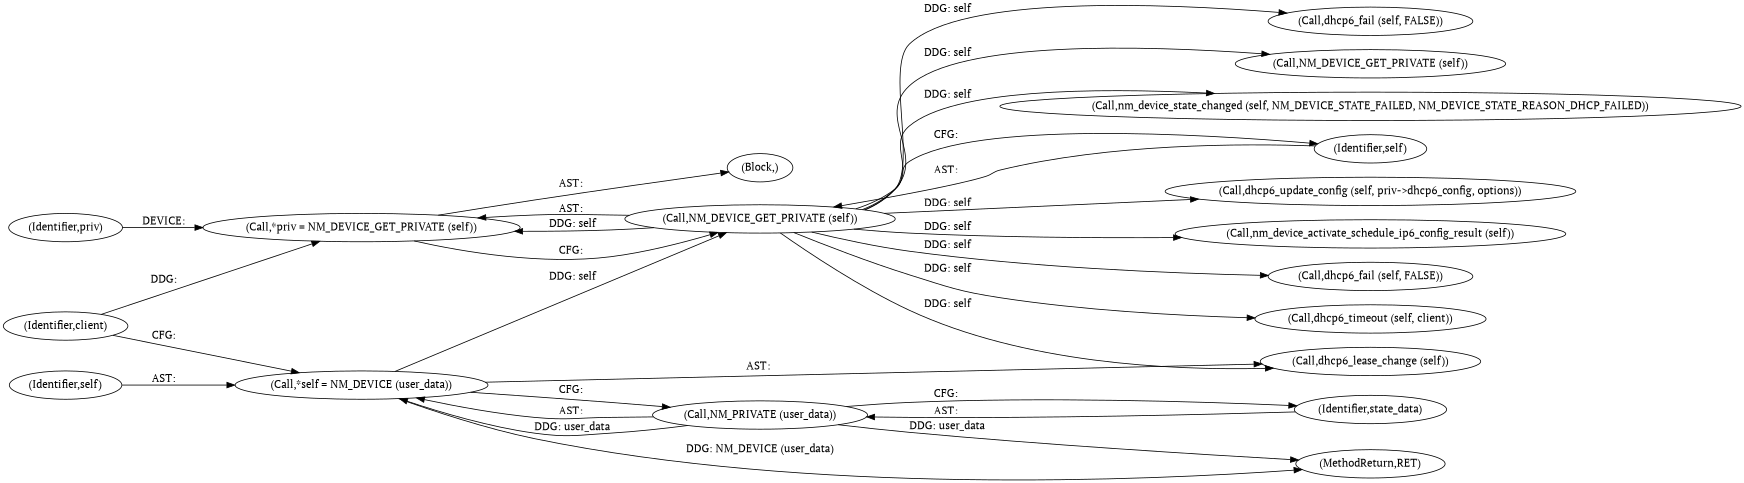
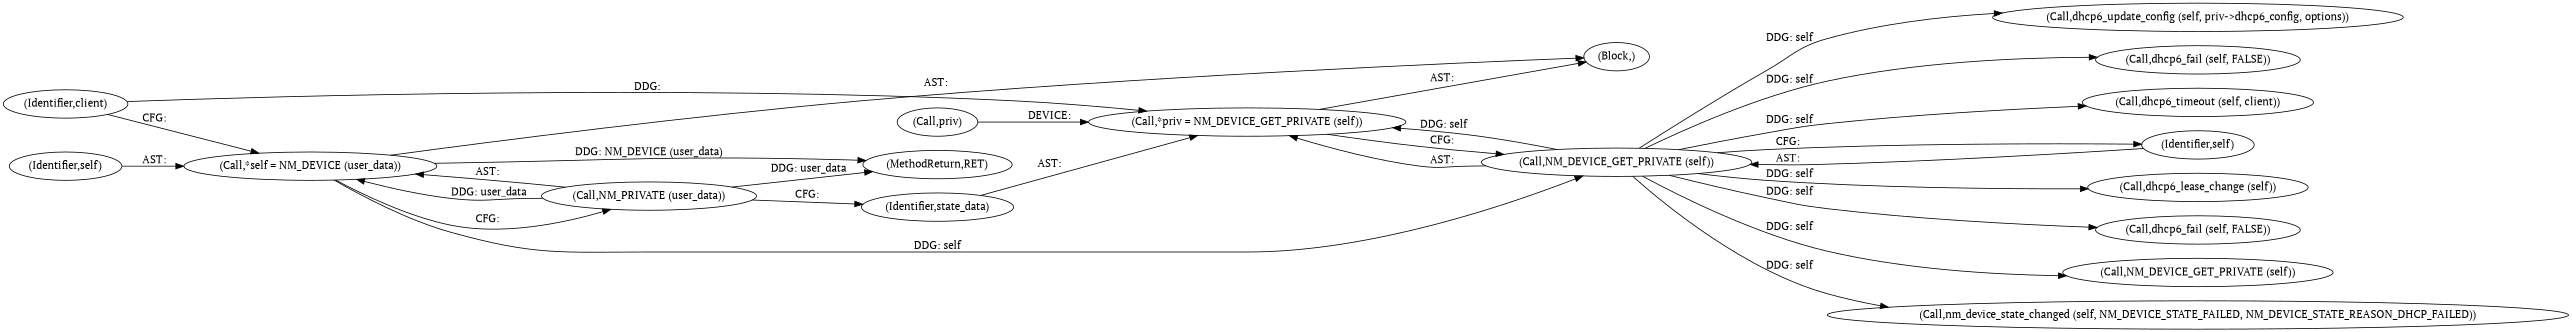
(66, 228) -> (938, 122)
(1370, 234) -> none
(870, 373) -> (982, 91)
(1085, 417) -> (1085, 167)
